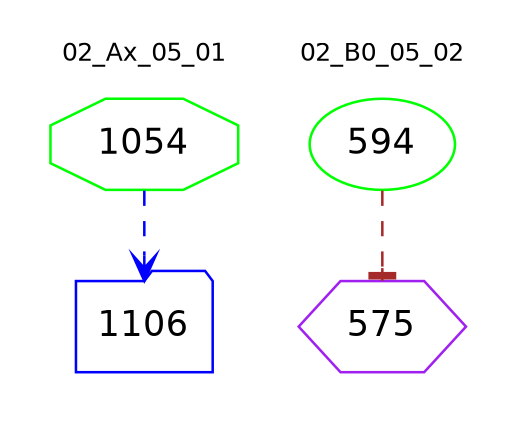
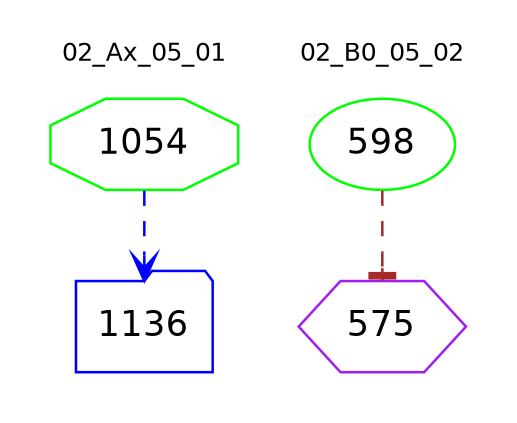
(382, 144) -> (382, 144)
(144, 327) -> (144, 327)
